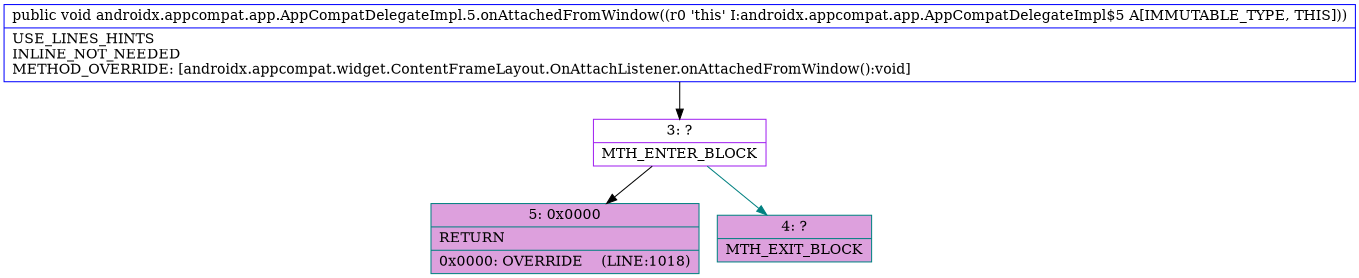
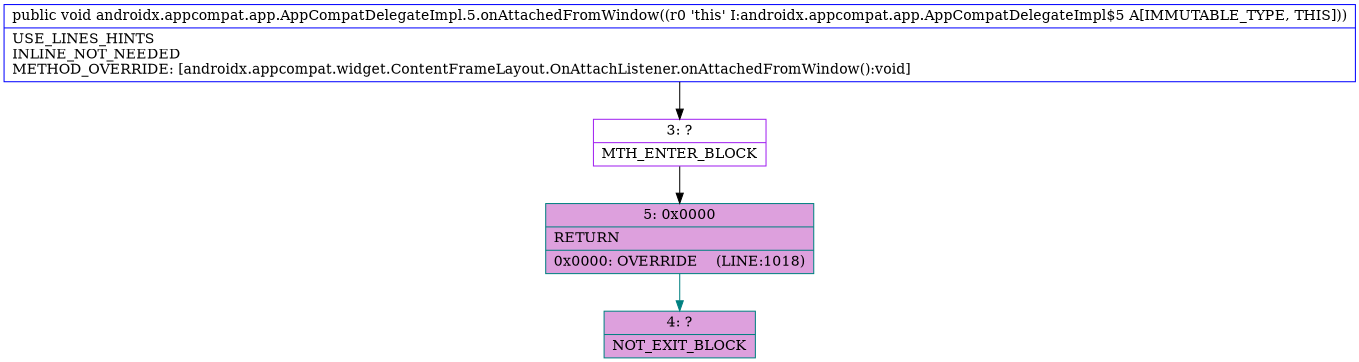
(733, 187) -> (680, 287)
(794, 250) -> (680, 346)
